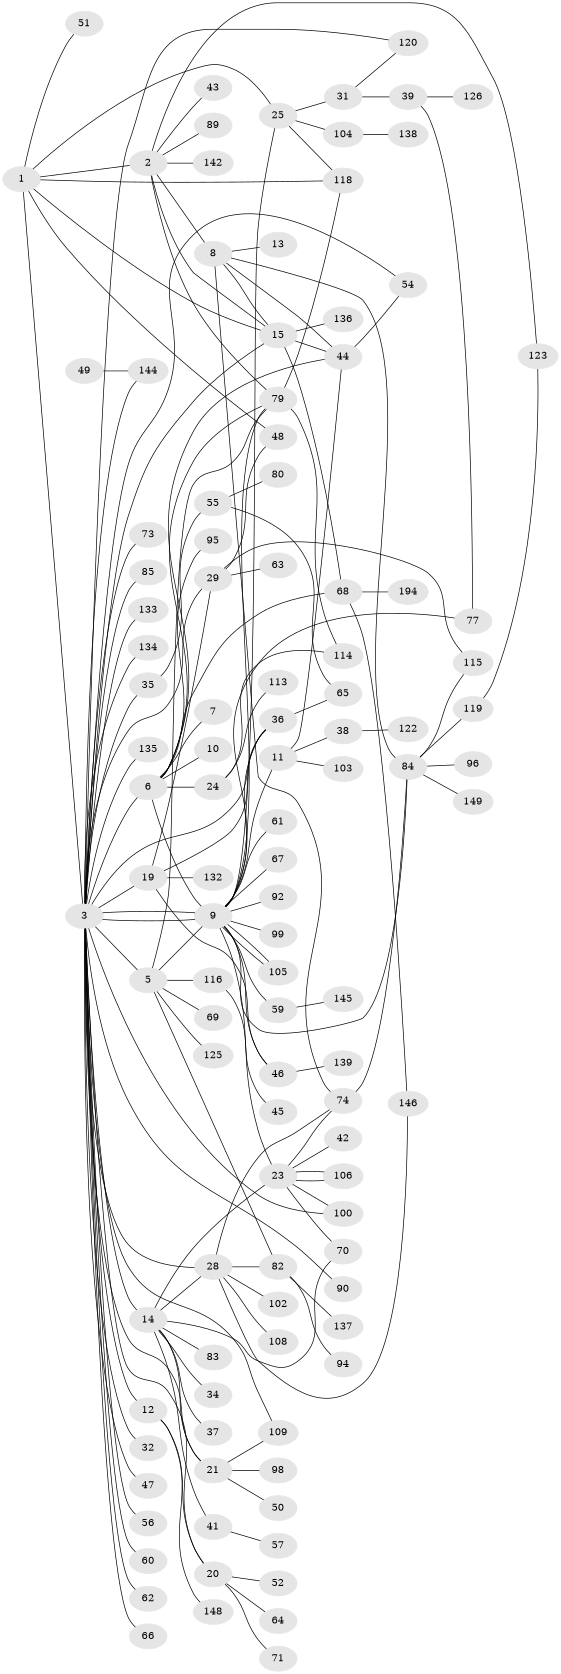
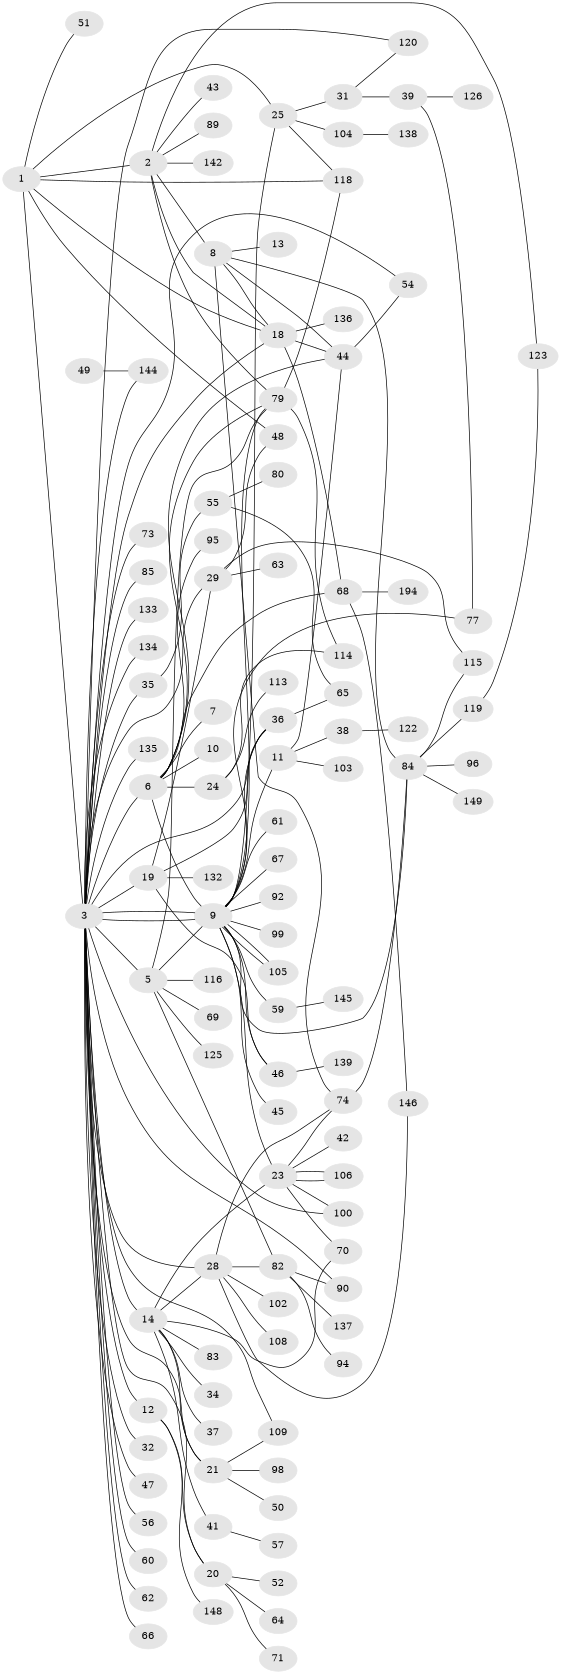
(278, 335) -> (278, 335)
(246, 1046) -> (241, 1016)
none -> (311, 1278)
